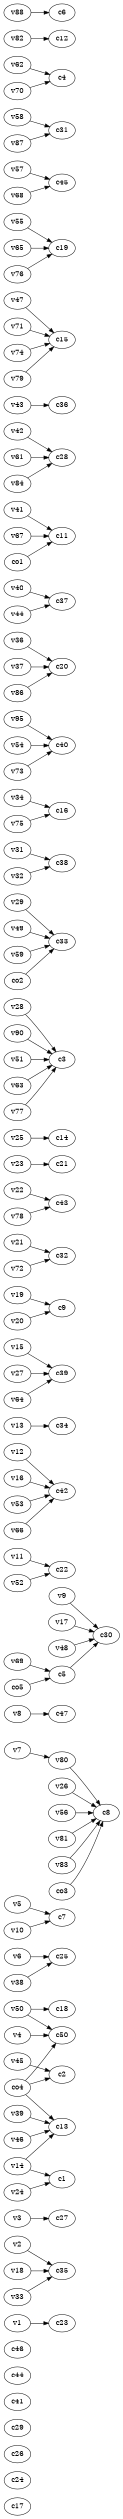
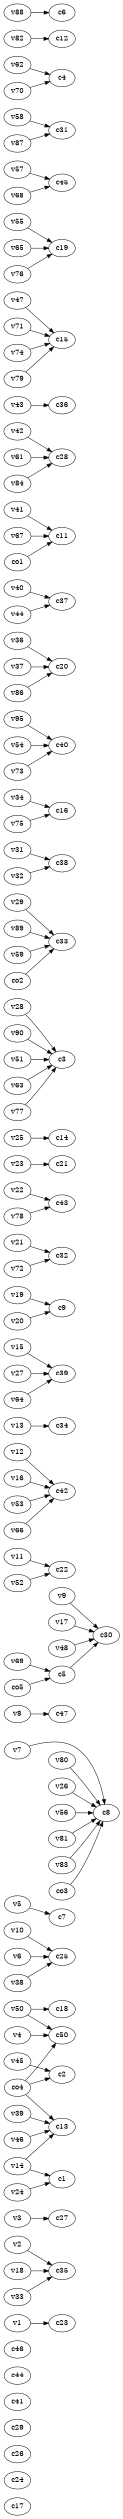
(17, 929) -> (17, 929)
(37, 1755) -> (81, 1751)
(38, 1925) -> (38, 1942)
